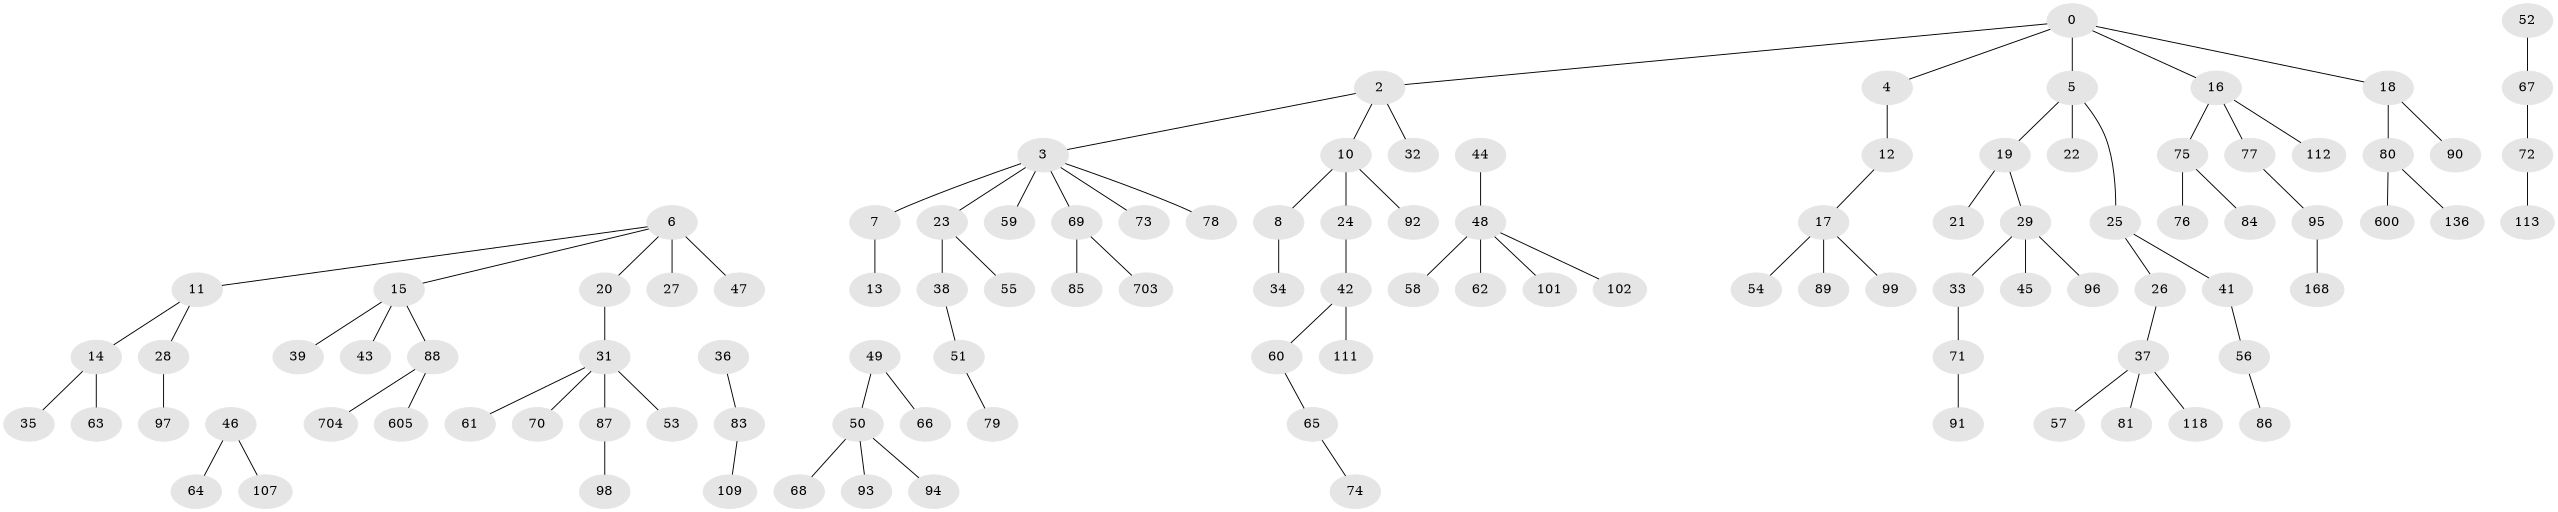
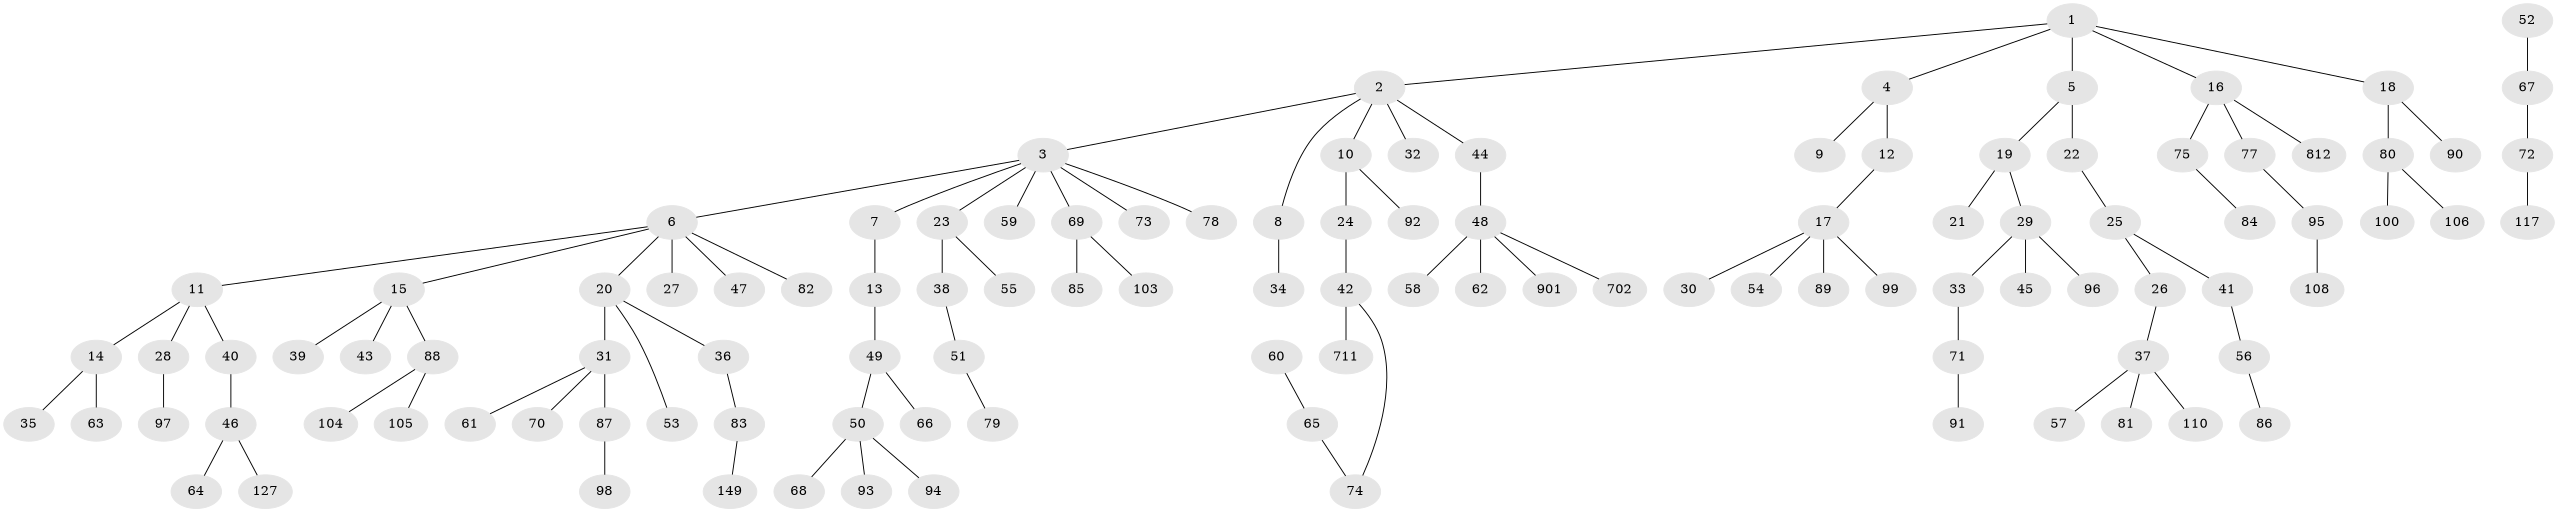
(2072, 21) -> (2072, 21)
none -> (1430, 122)
(2110, 151) -> (2094, 189)
none -> (1820, 155)
(2319, 155) -> (2319, 155)
none -> (858, 189)
(1312, 189) -> (1309, 143)
(2183, 222) -> none
(2387, 222) -> (2387, 222)
(2457, 222) -> (2457, 222)
(2527, 222) -> (2527, 222)
none -> (807, 290)
(1146, 290) -> (1146, 290)
(1550, 290) -> (1550, 290)
(1620, 290) -> (1620, 290)
none -> (1689, 290)
(2317, 290) -> (2317, 290)
none -> (664, 323)
(1311, 323) -> (1386, 388)
none -> (875, 324)
none -> (231, 357)
(1346, 357) -> (1346, 357)
(638, 391) -> (645, 354)
(331, 424) -> (331, 424)
(401, 424) -> (401, 424)
(2196, 424) -> (2196, 424)
(265, 492) -> (265, 492)
(730, 492) -> (730, 492)
